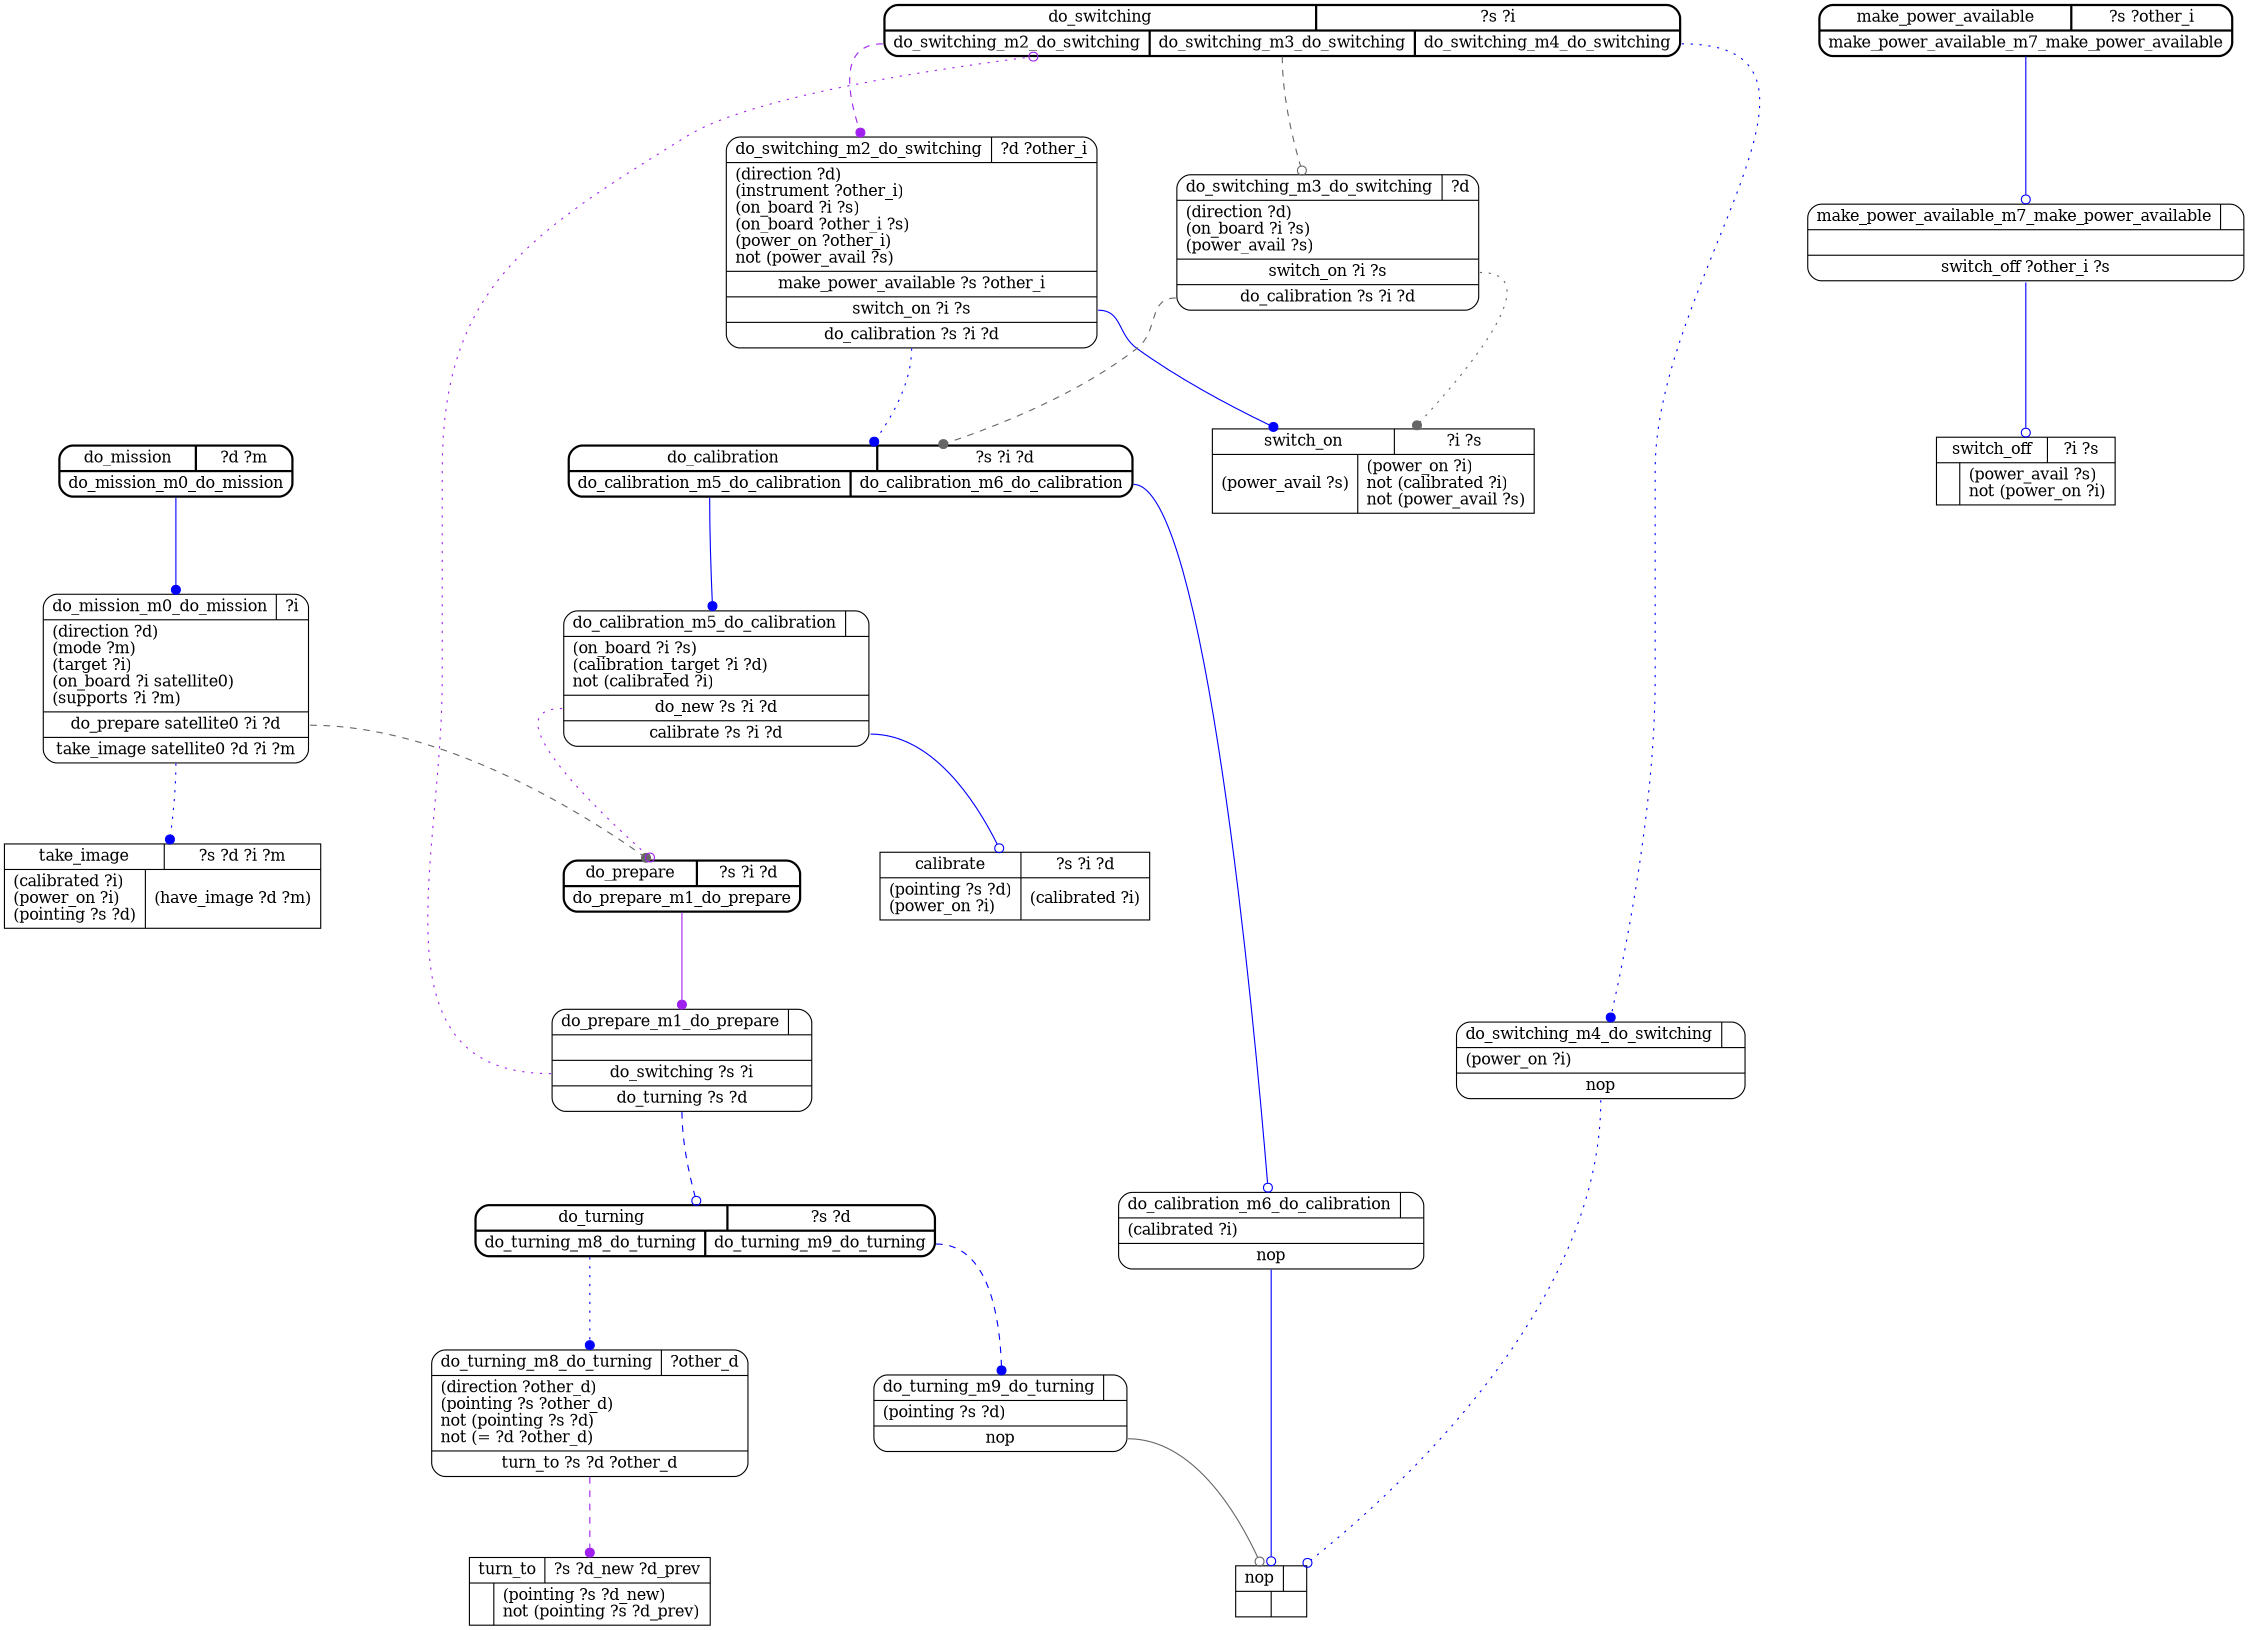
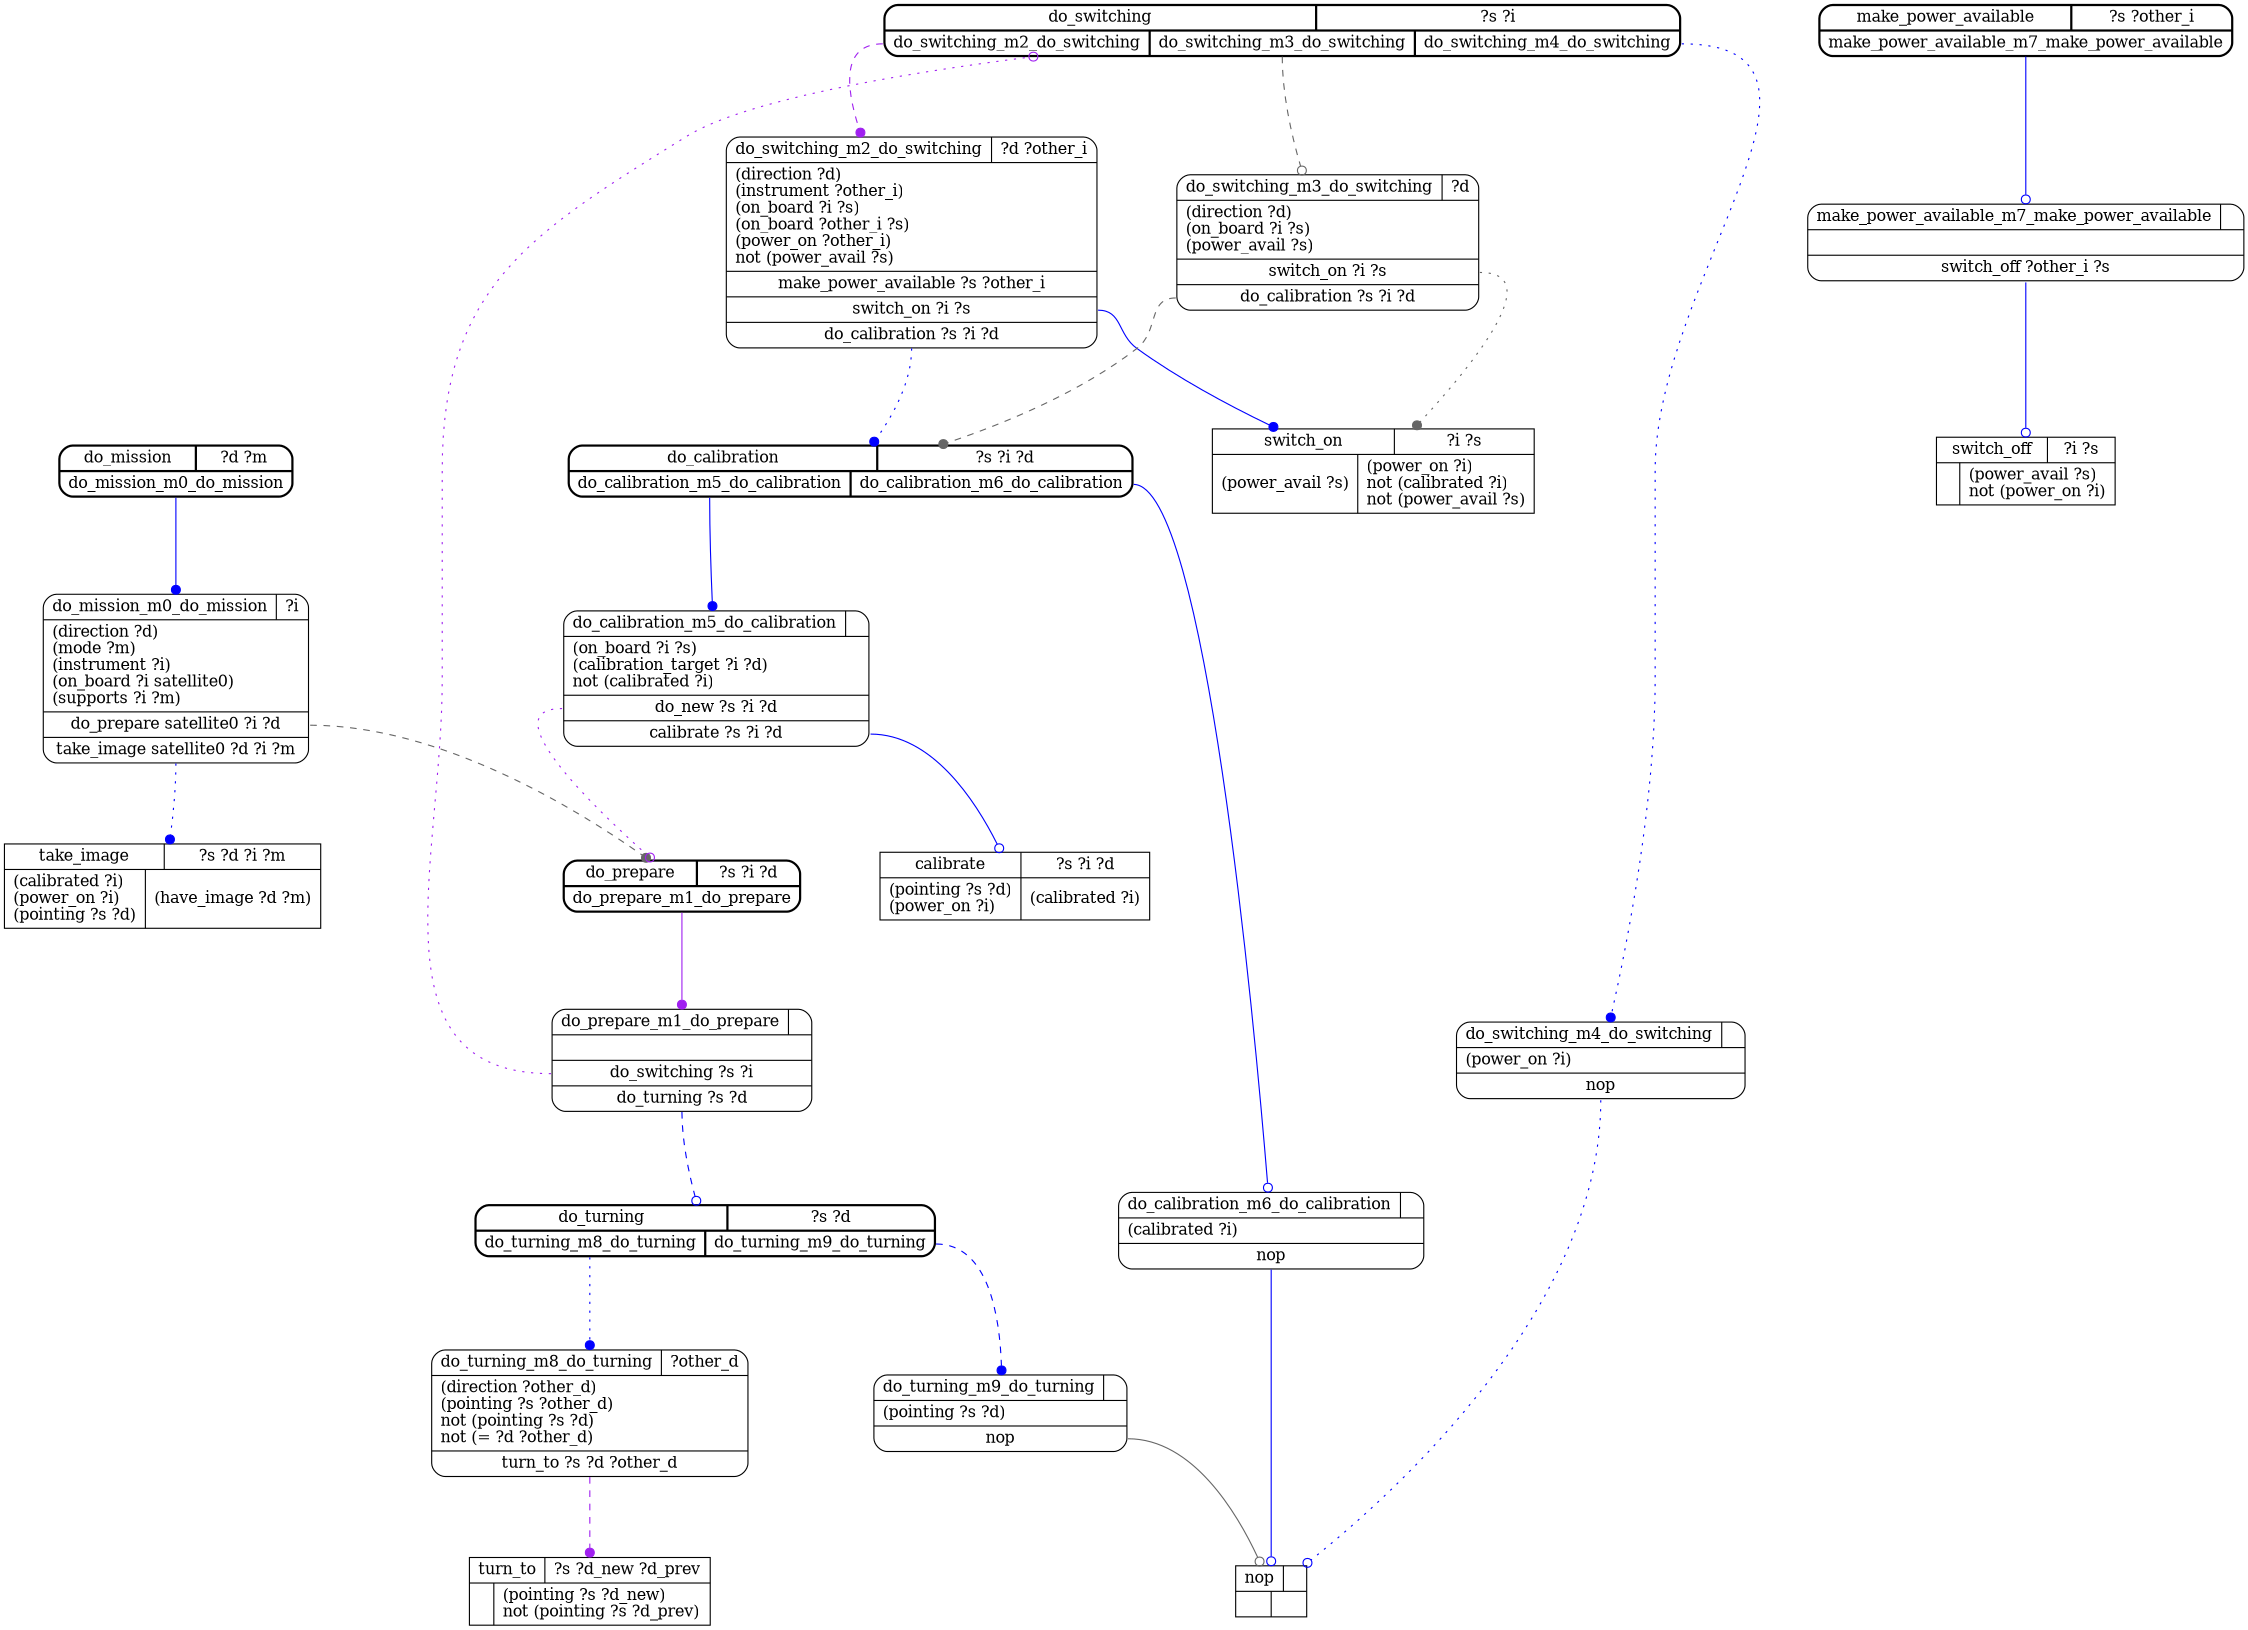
(92, 665) -> (112, 665)
